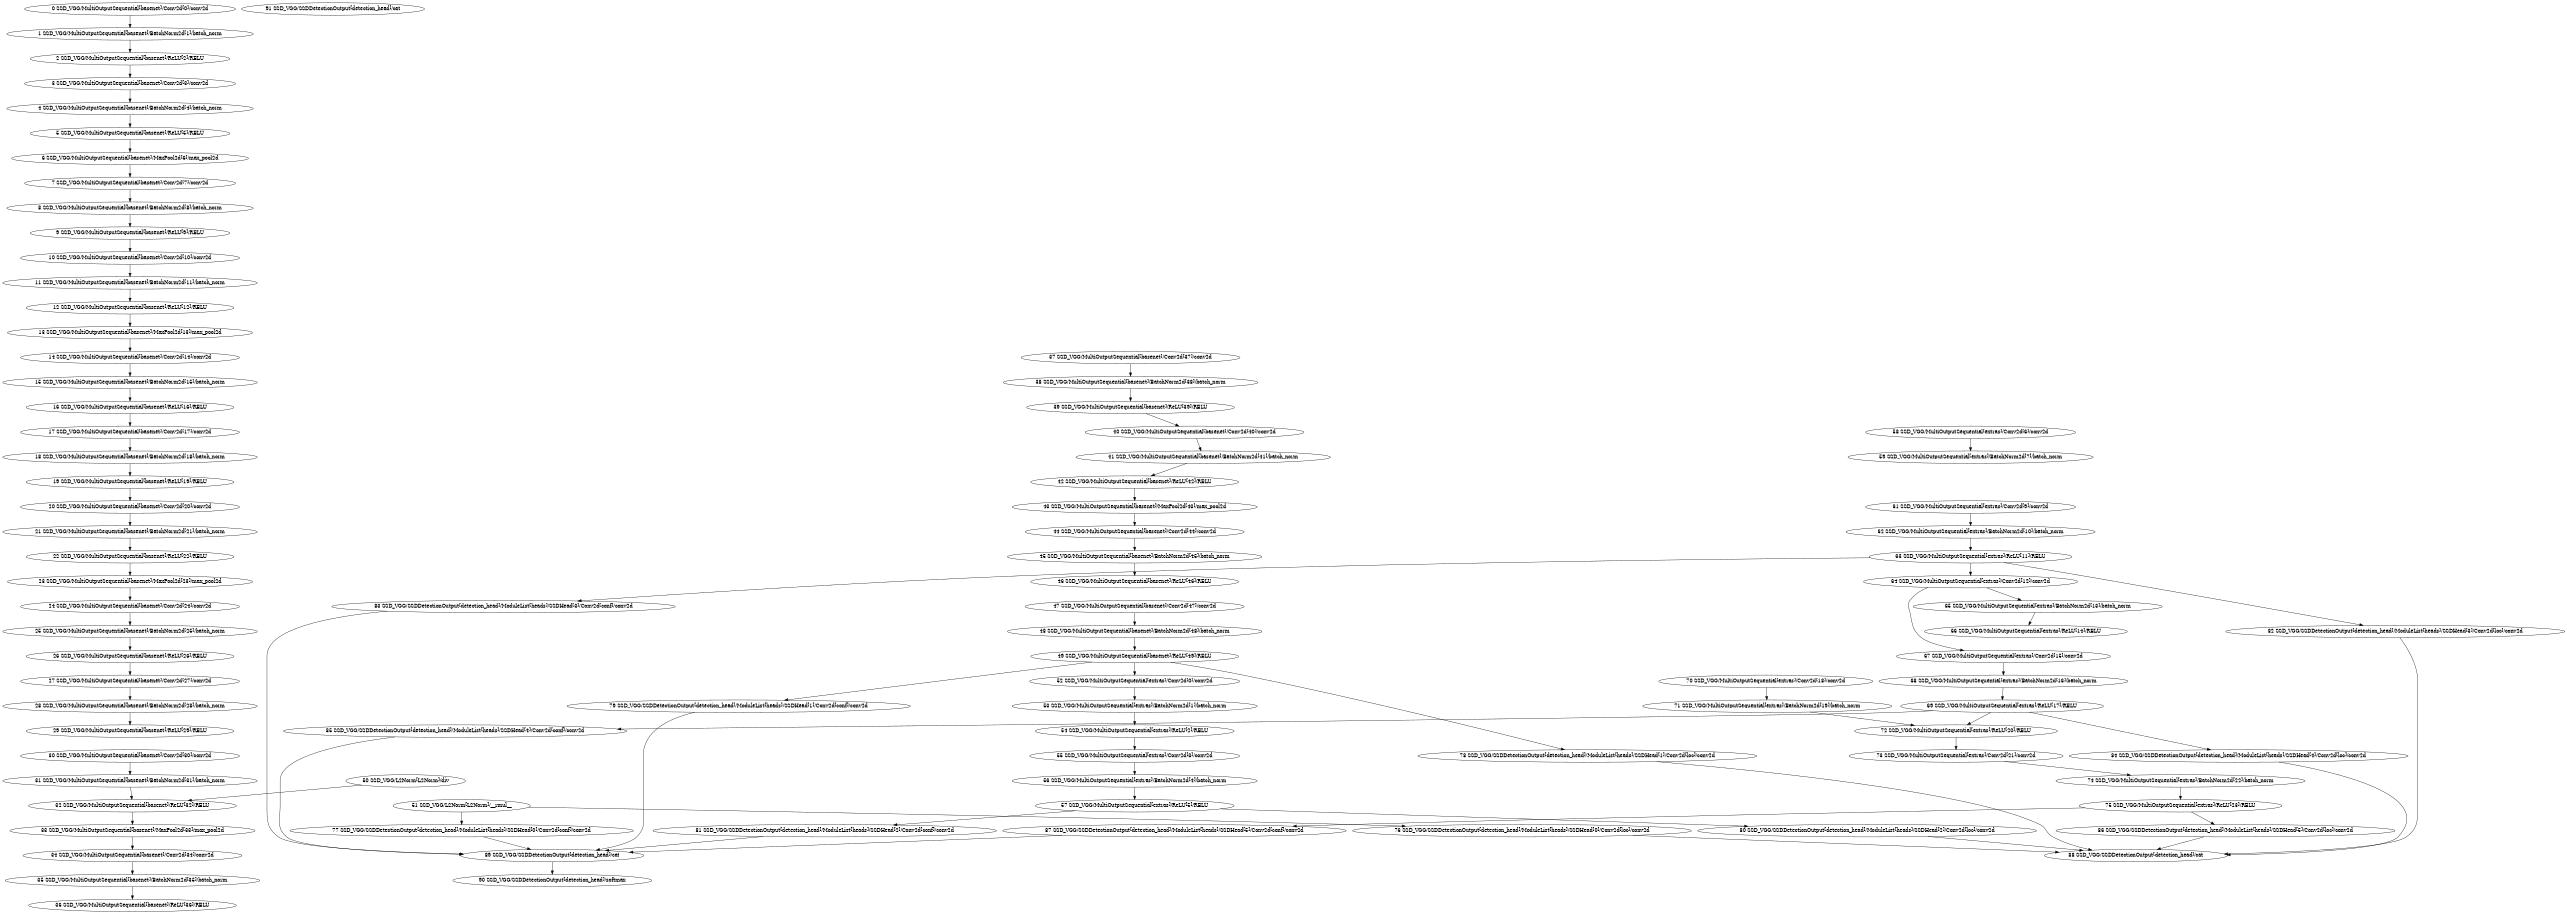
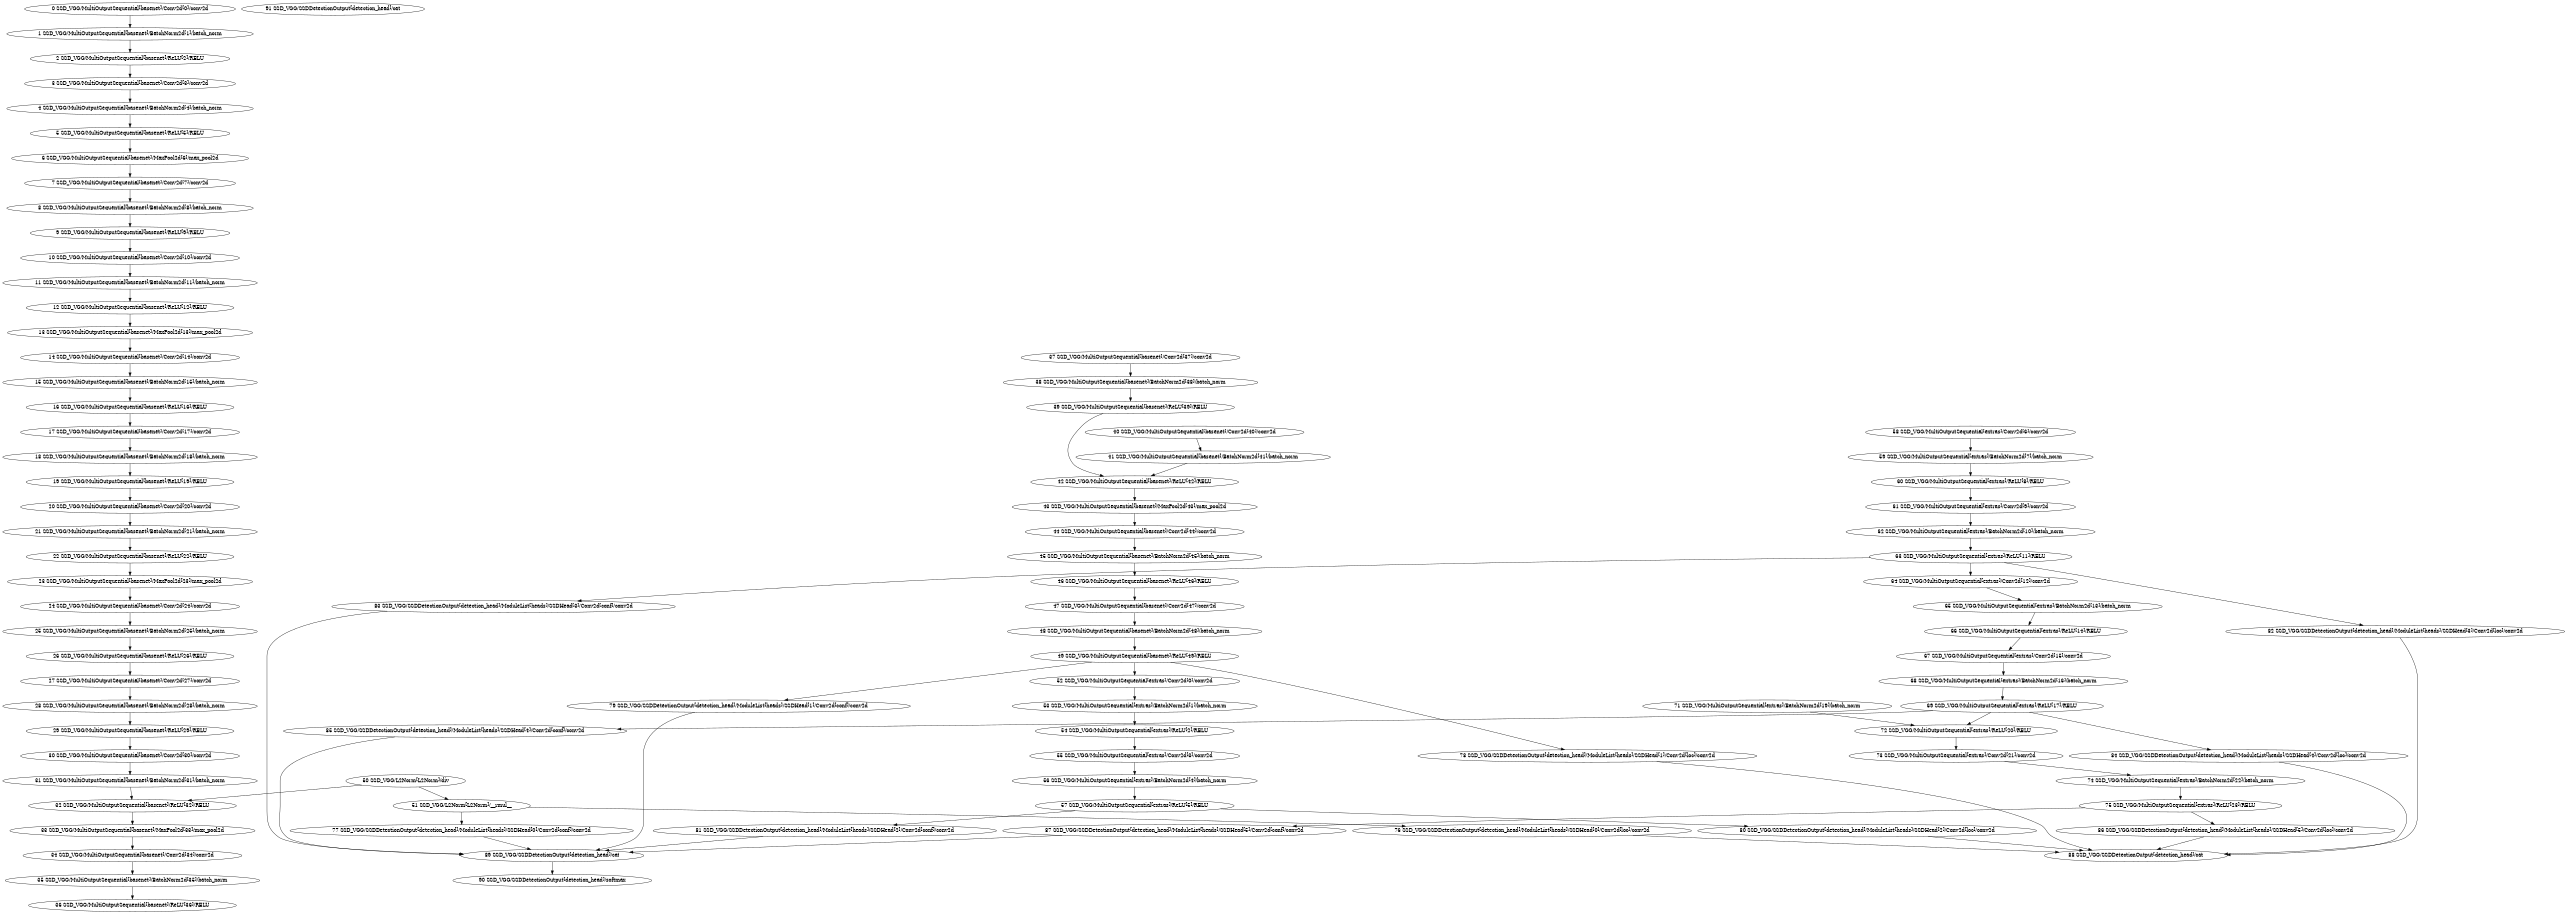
(1161, 419) -> (1069, 446)
none -> (1971, 482)
none -> (1135, 592)
(1914, 629) -> (2016, 643)
(1766, 681) -> none
none -> (130, 742)
none -> (432, 793)
